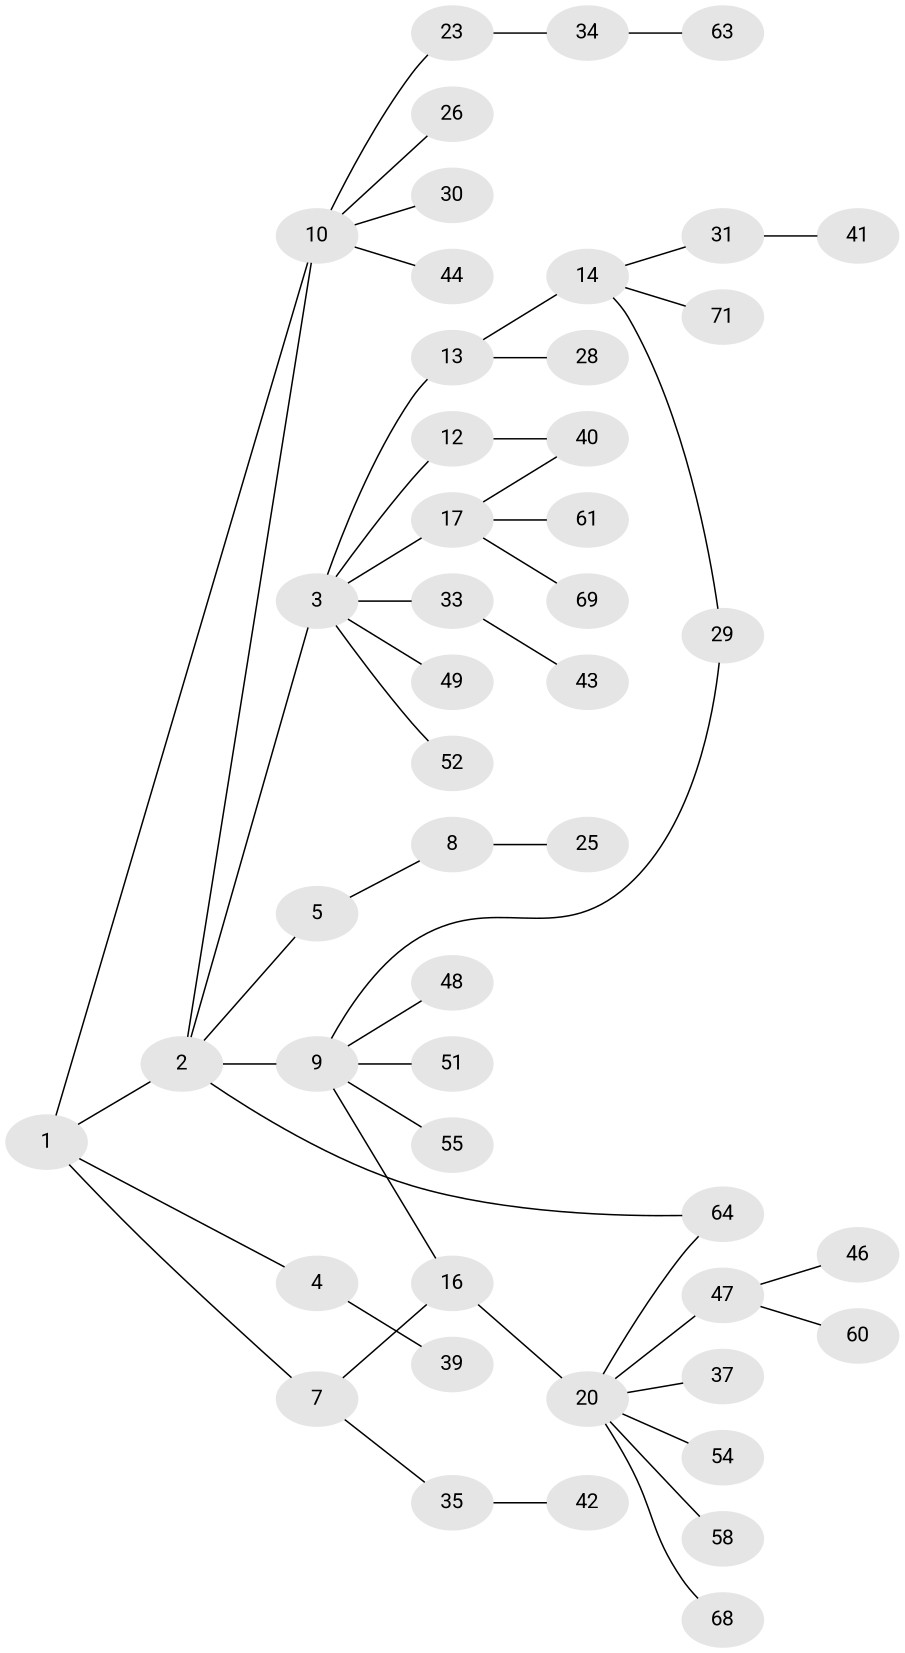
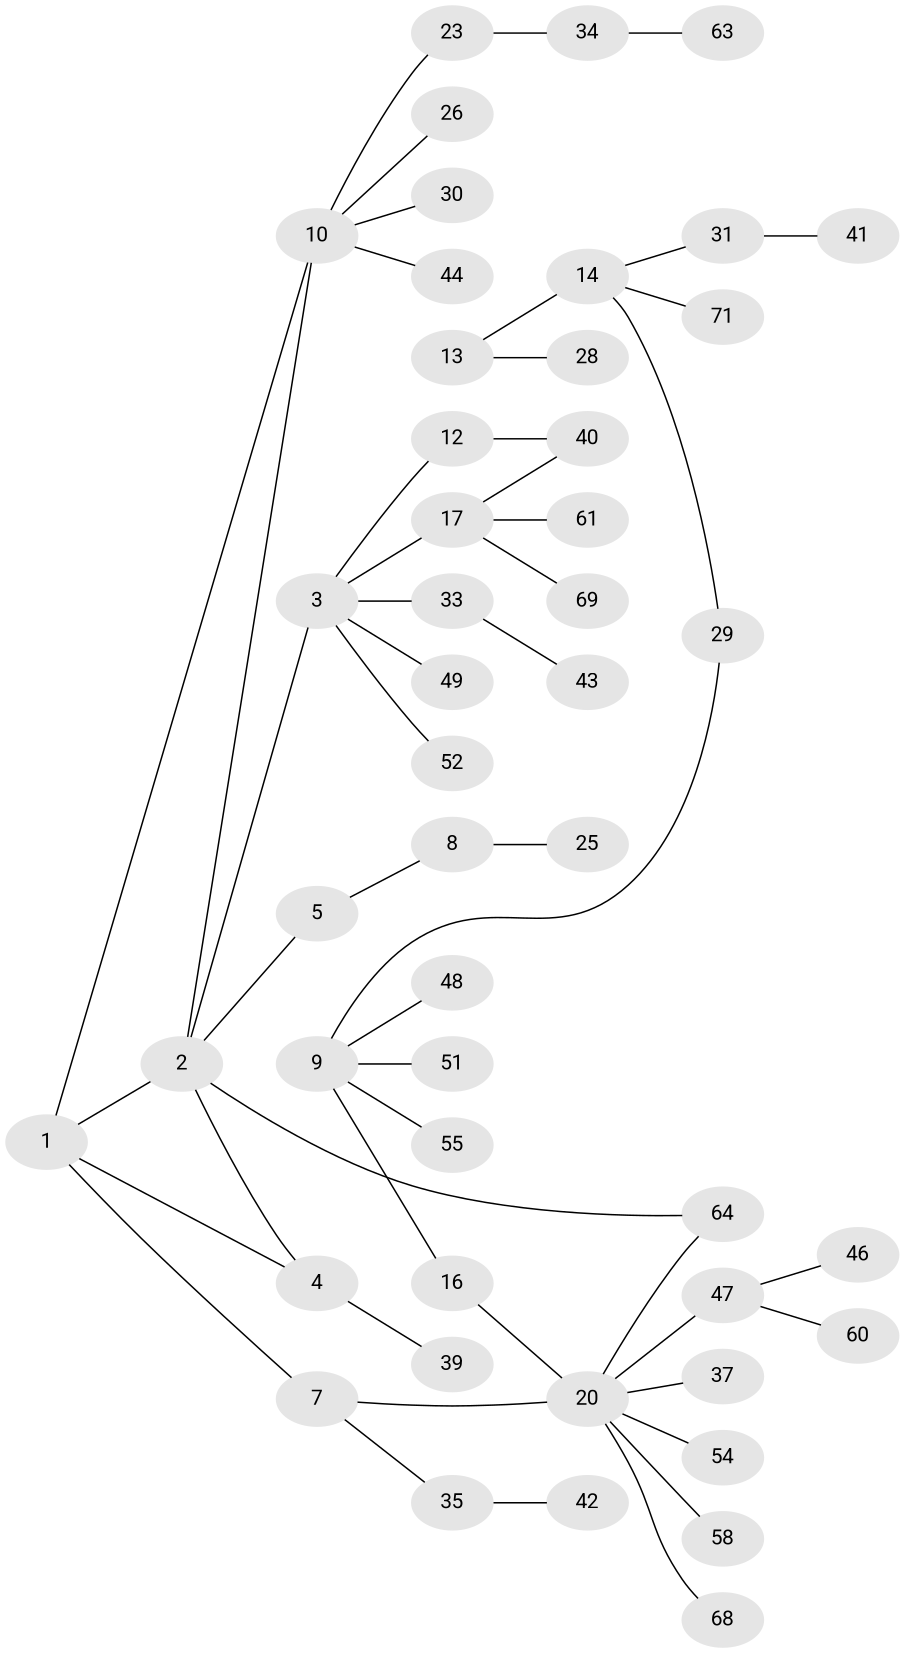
(370, 473) -> none
(250, 1064) -> (241, 1177)
(385, 1341) -> (452, 1406)
